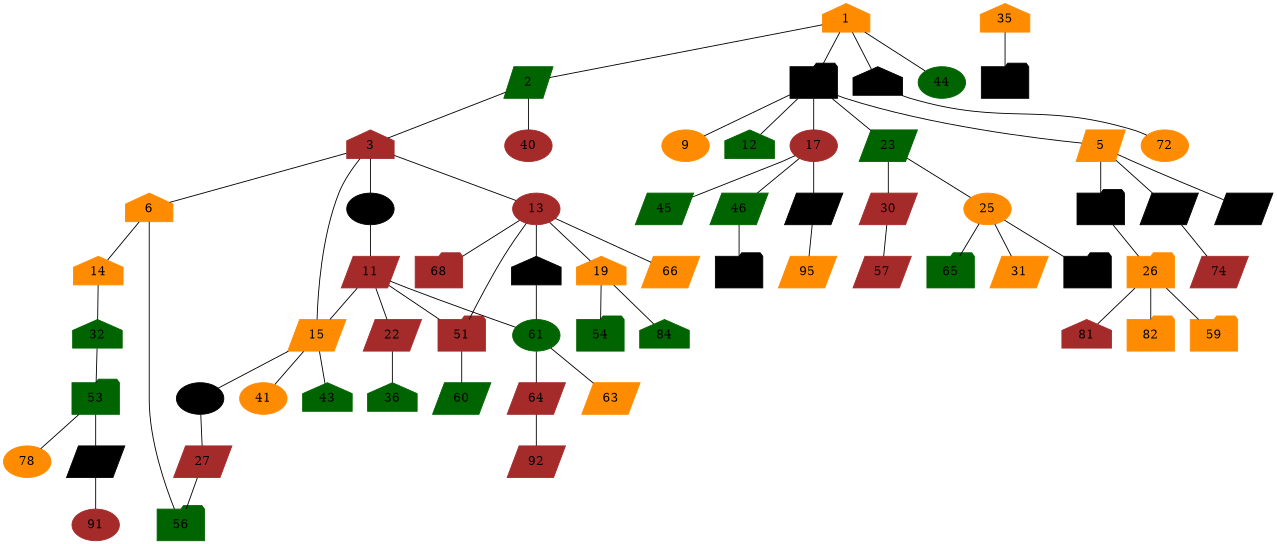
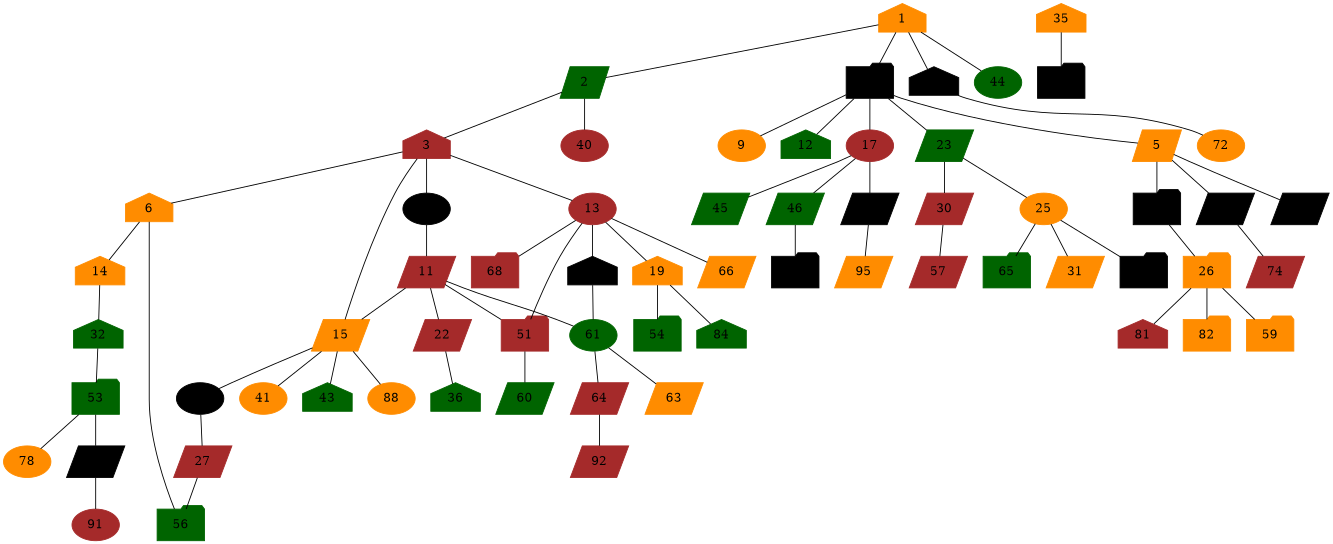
none -> (391, 399)
